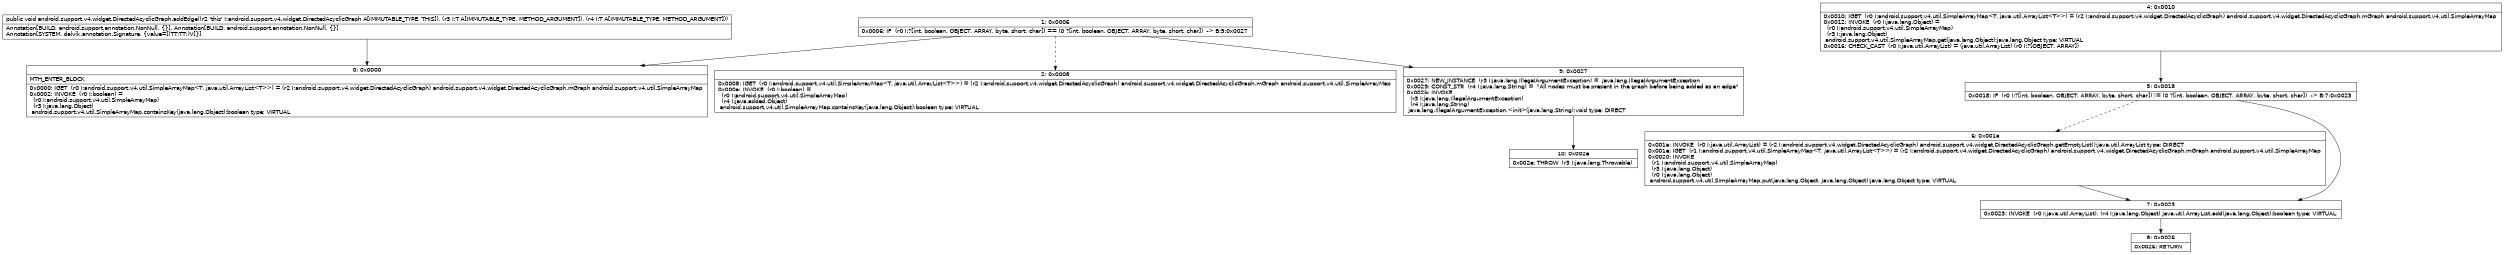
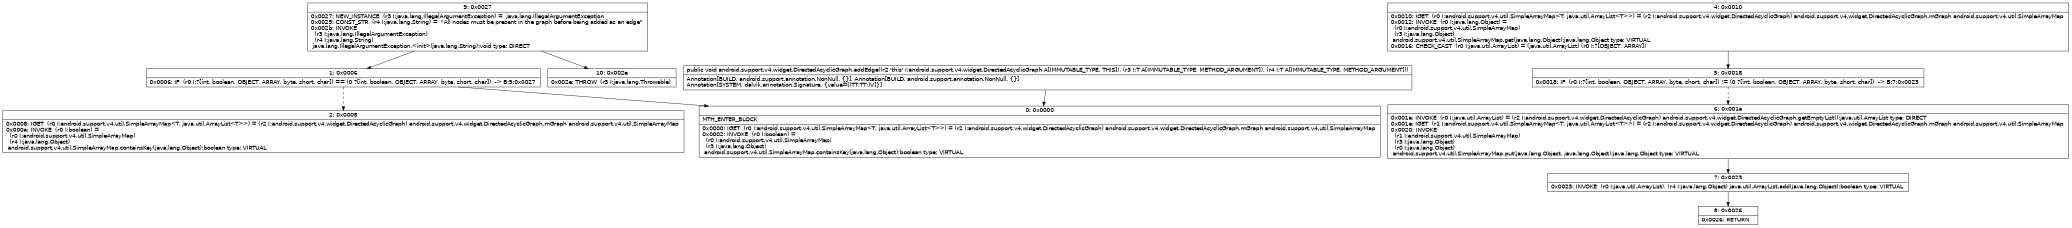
(1276, 51) -> (392, 59)
(753, 102) -> (38, 142)
(2327, 129) -> none
